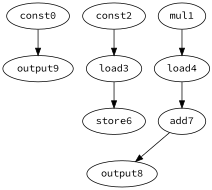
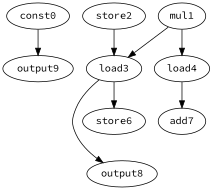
(114, 16) -> (114, 16)
none -> (151, 40)
(155, 145) -> (73, 119)
